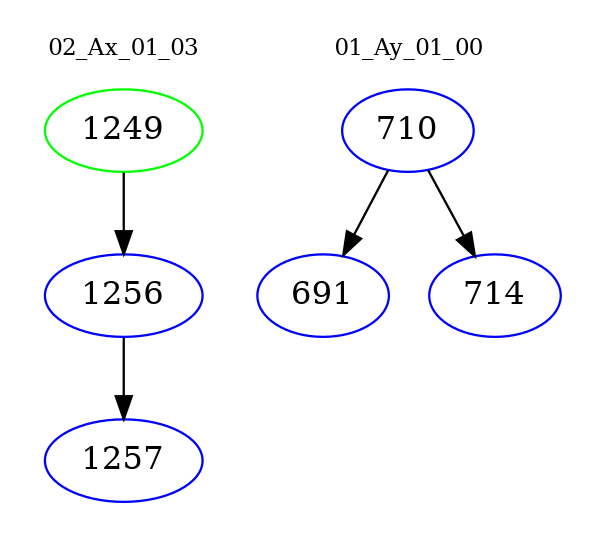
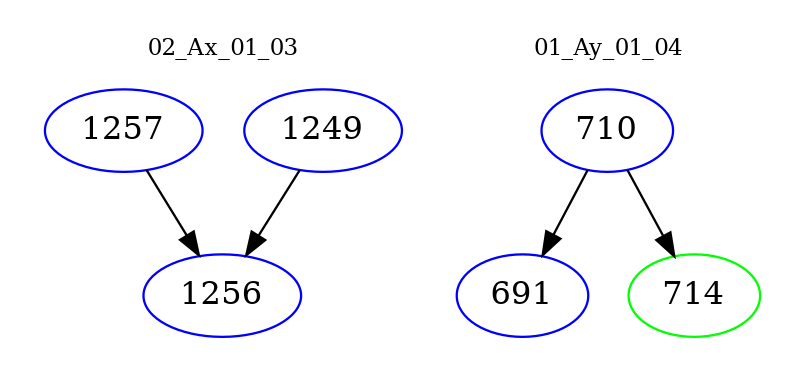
(409, 49) -> (608, 49)
(124, 131) -> (323, 131)
(495, 296) -> (694, 296)
(124, 367) -> (167, 203)
